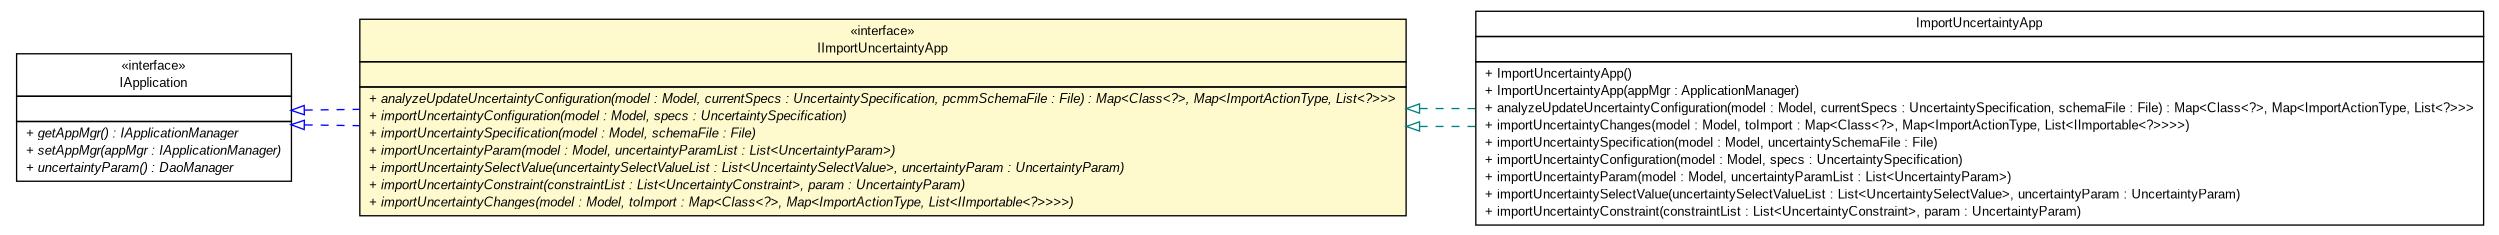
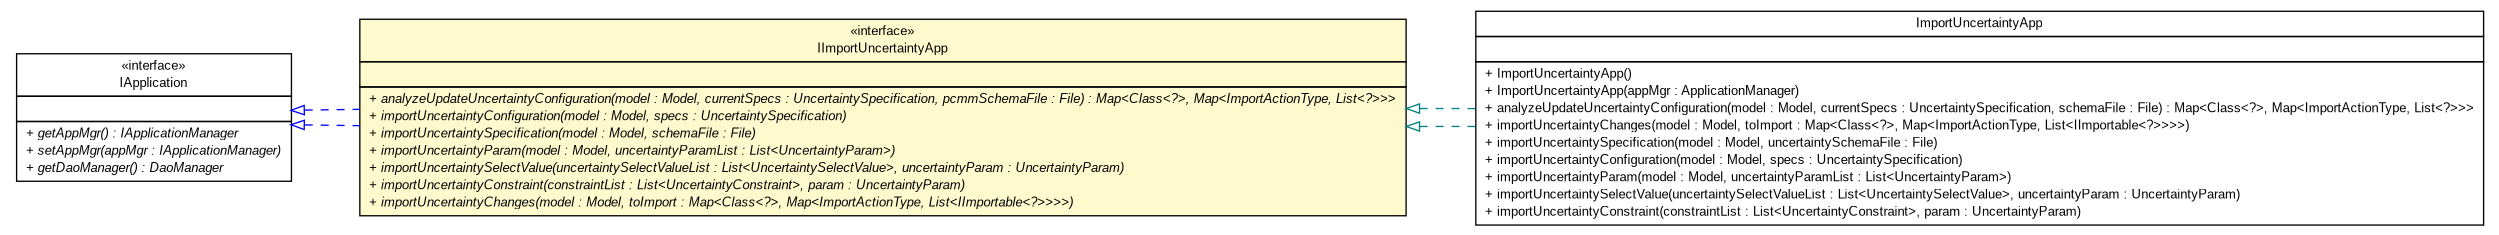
(130, 168) -> (125, 168)
